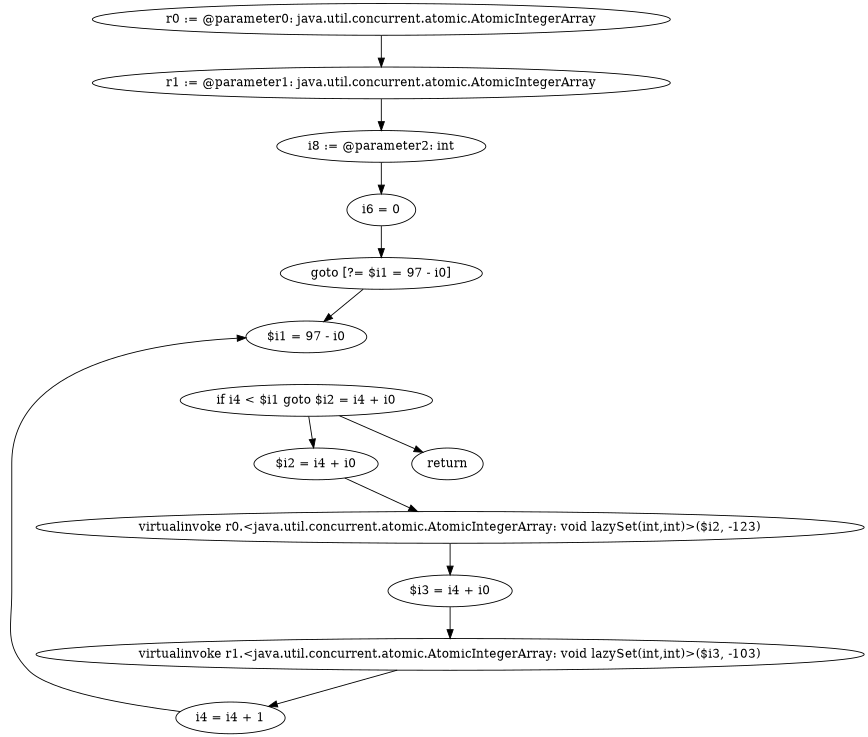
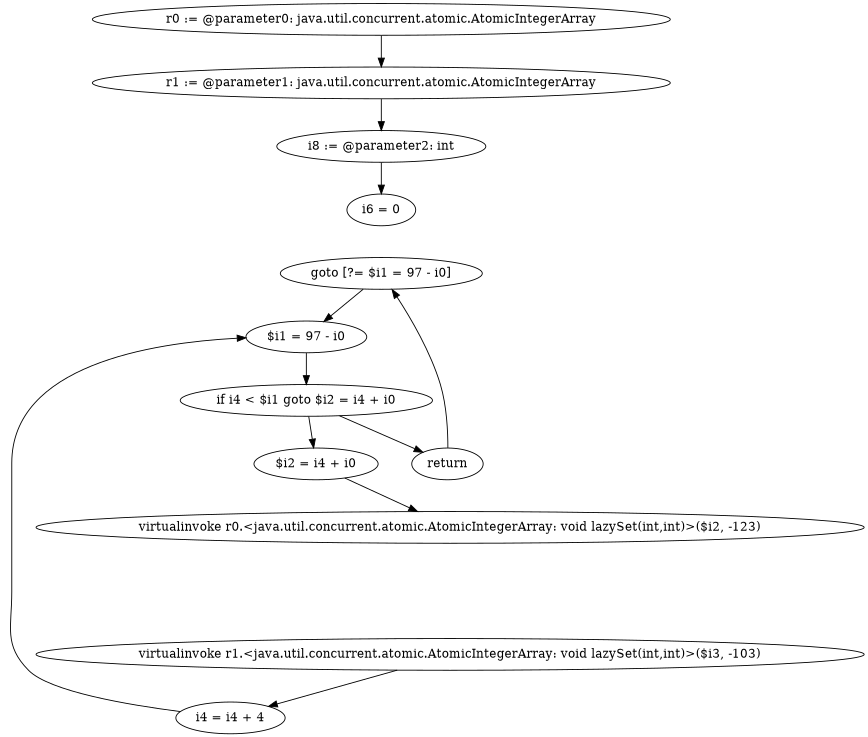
(381, 237) -> (435, 369)
none -> (306, 364)
(450, 591) -> none
(231, 718) -> (231, 718)
